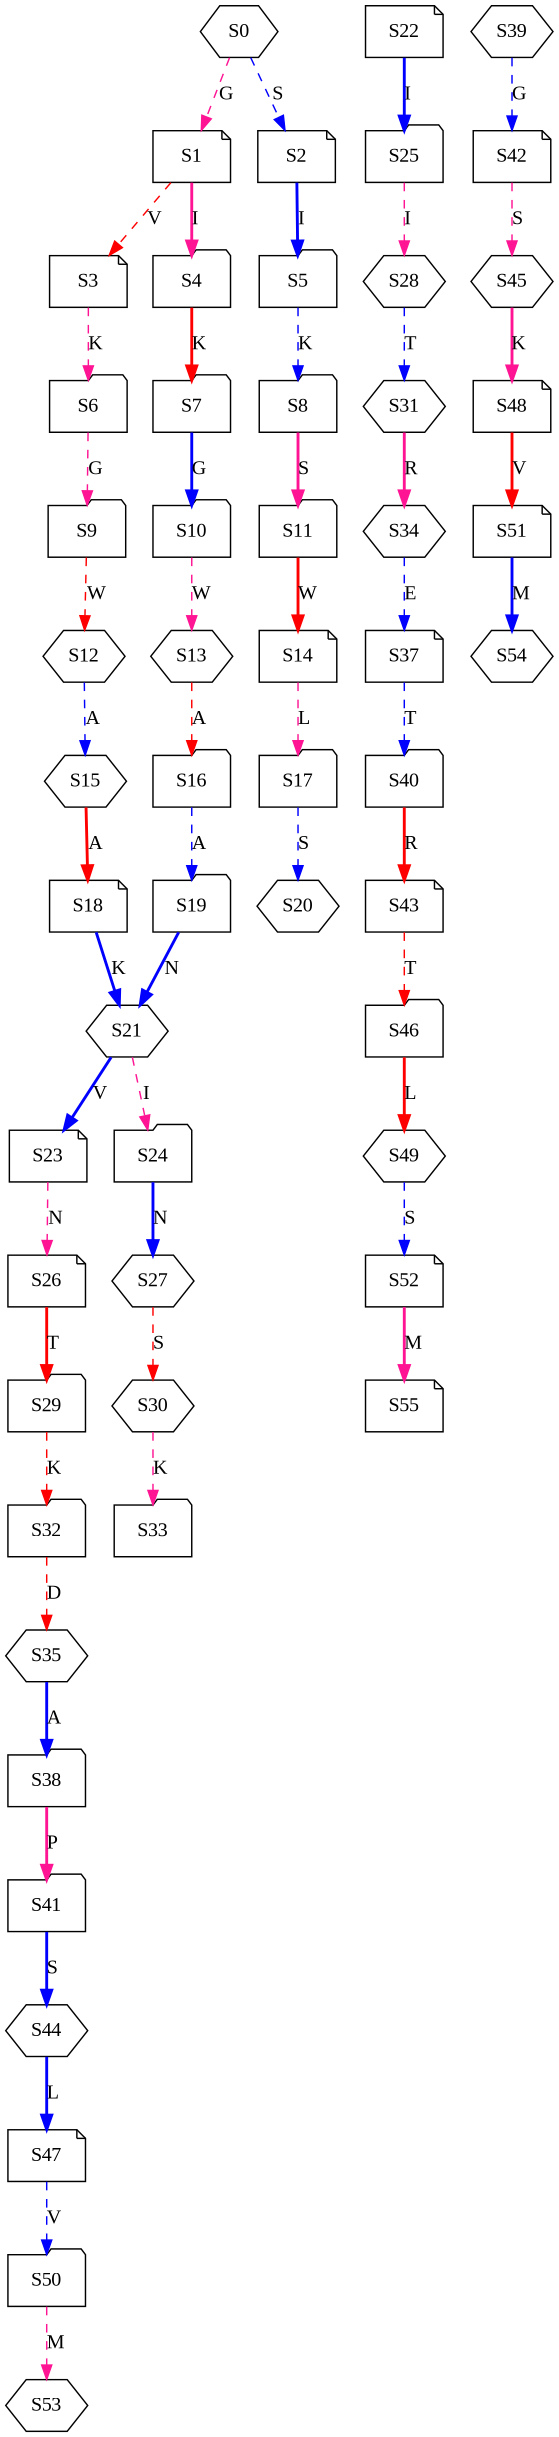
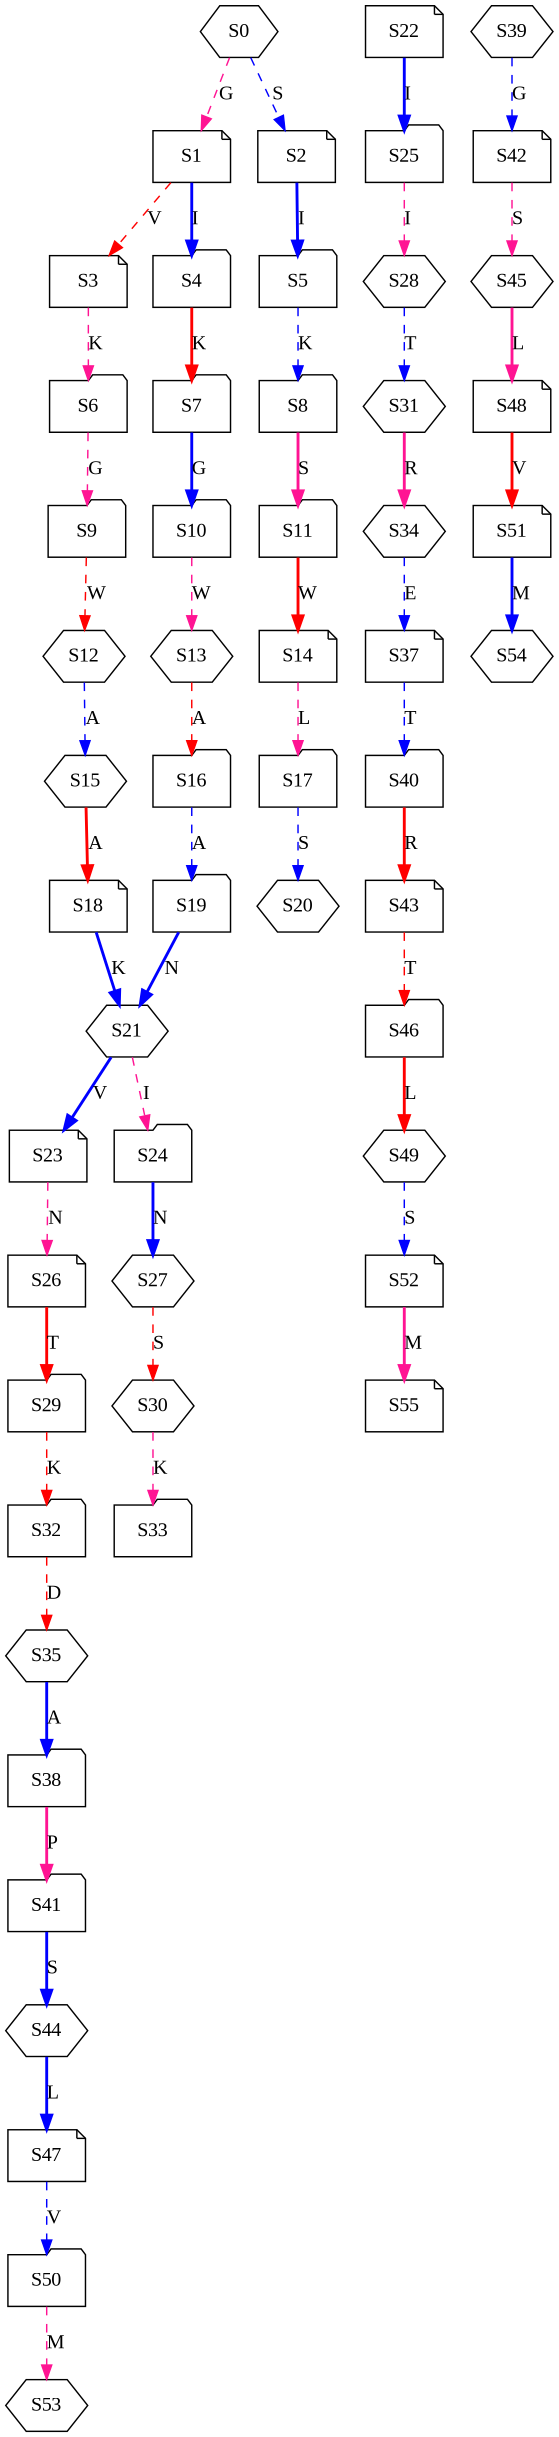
(192, 212) -> (192, 212)
(518, 344) -> (518, 344)
